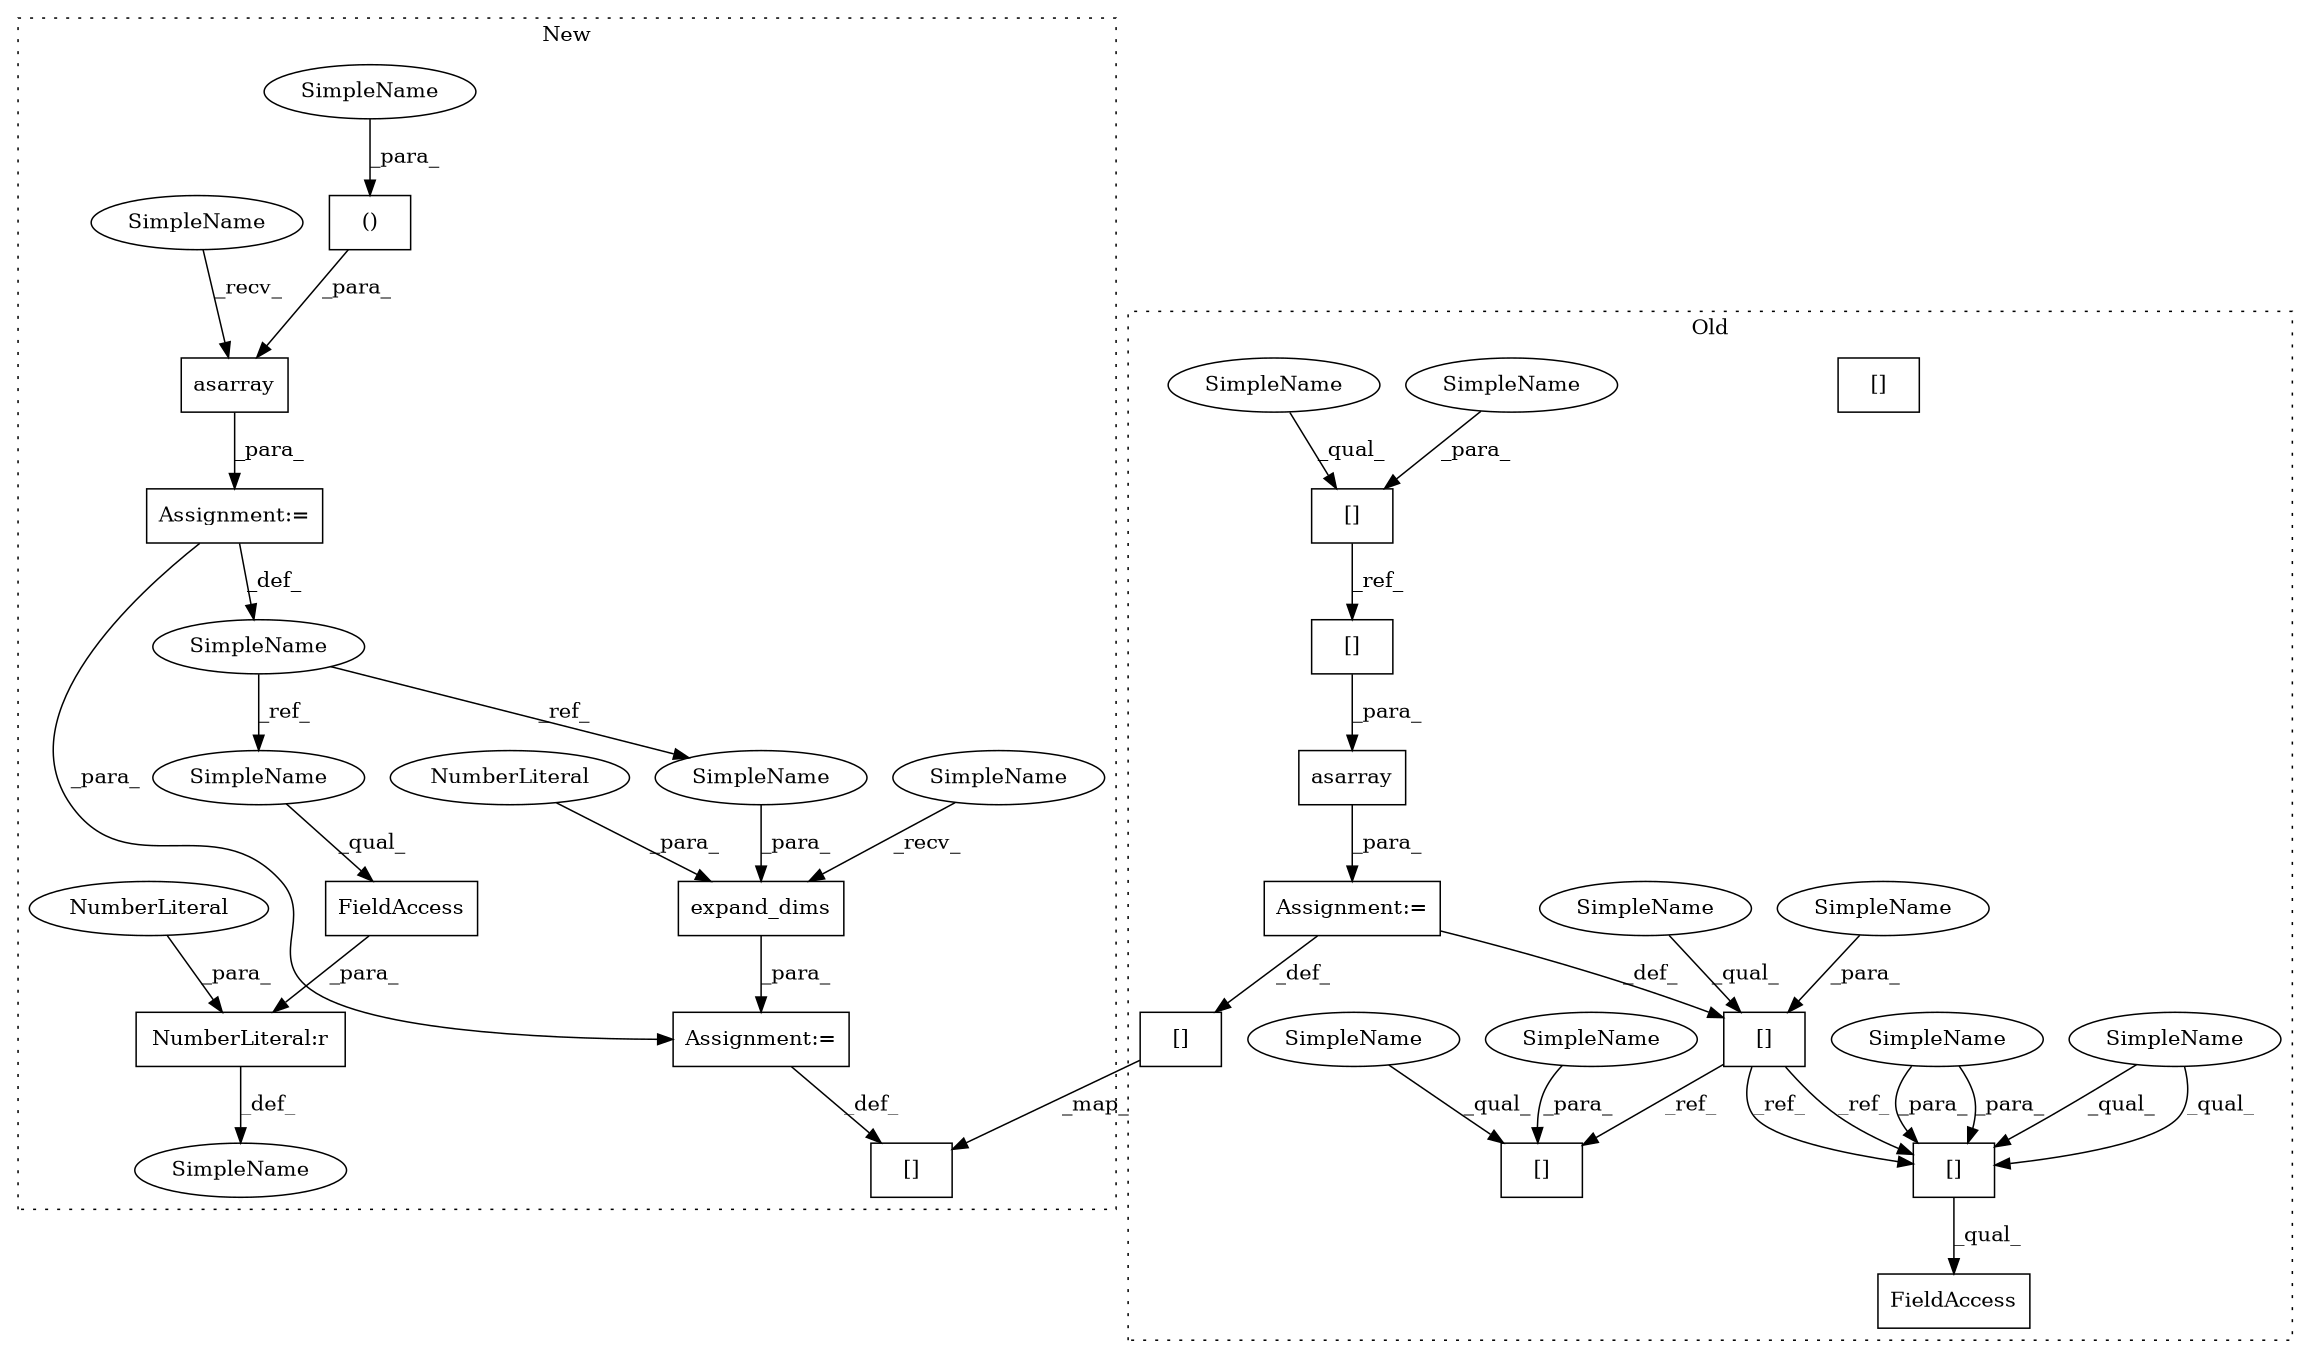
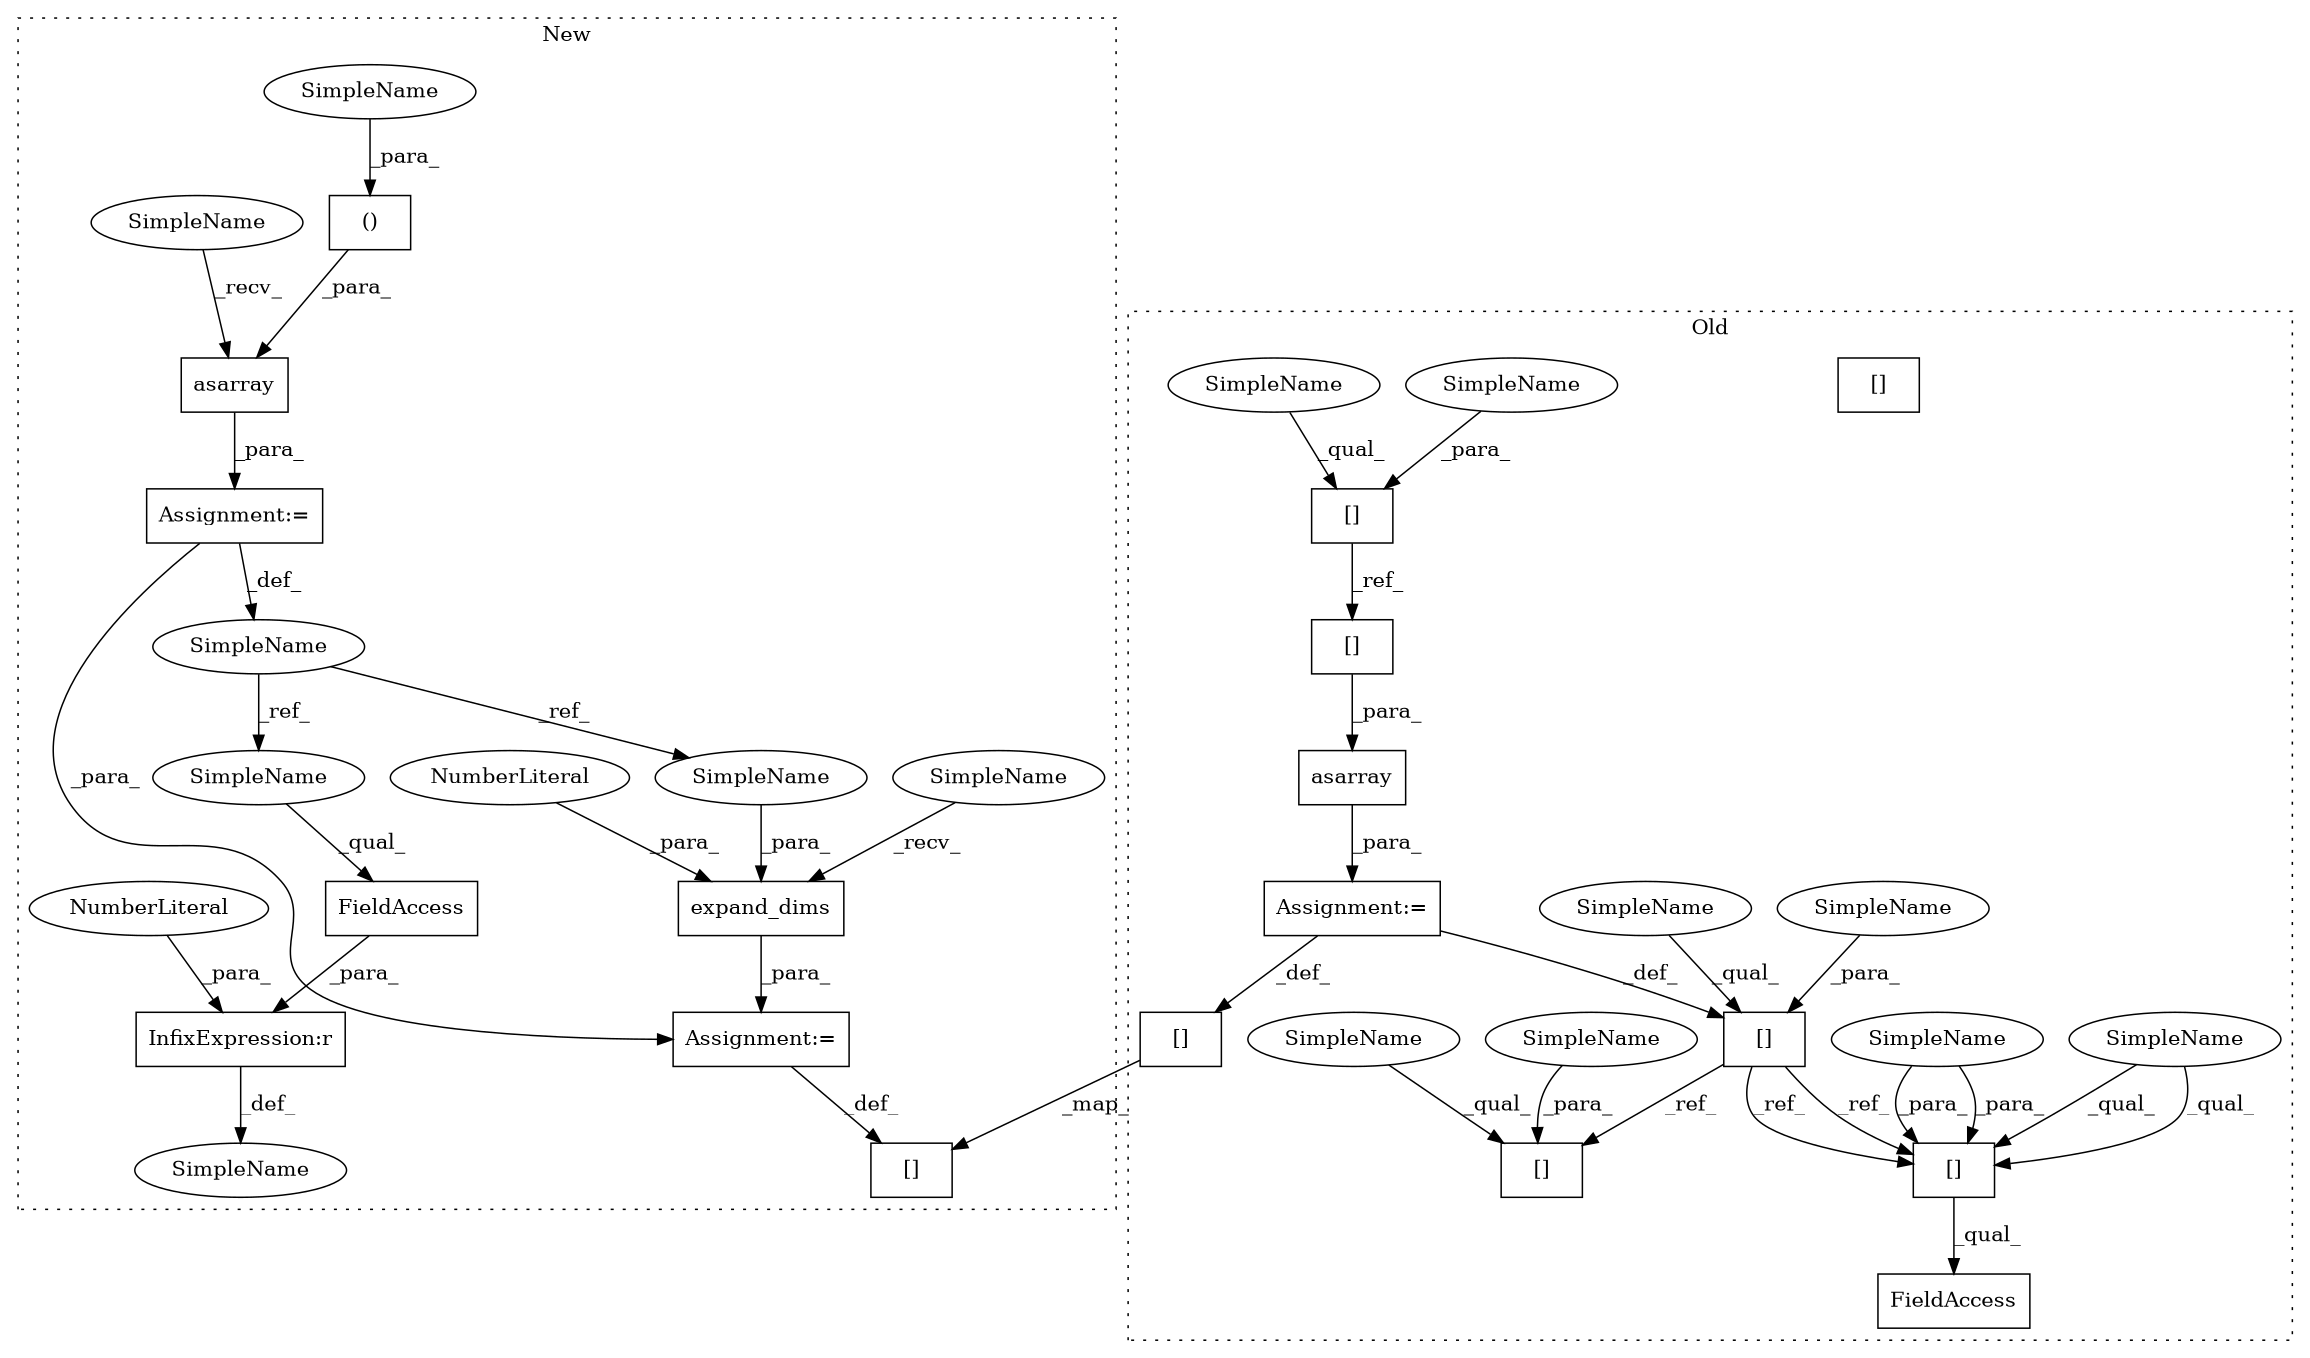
(241, 1039) -> (241, 1039)
